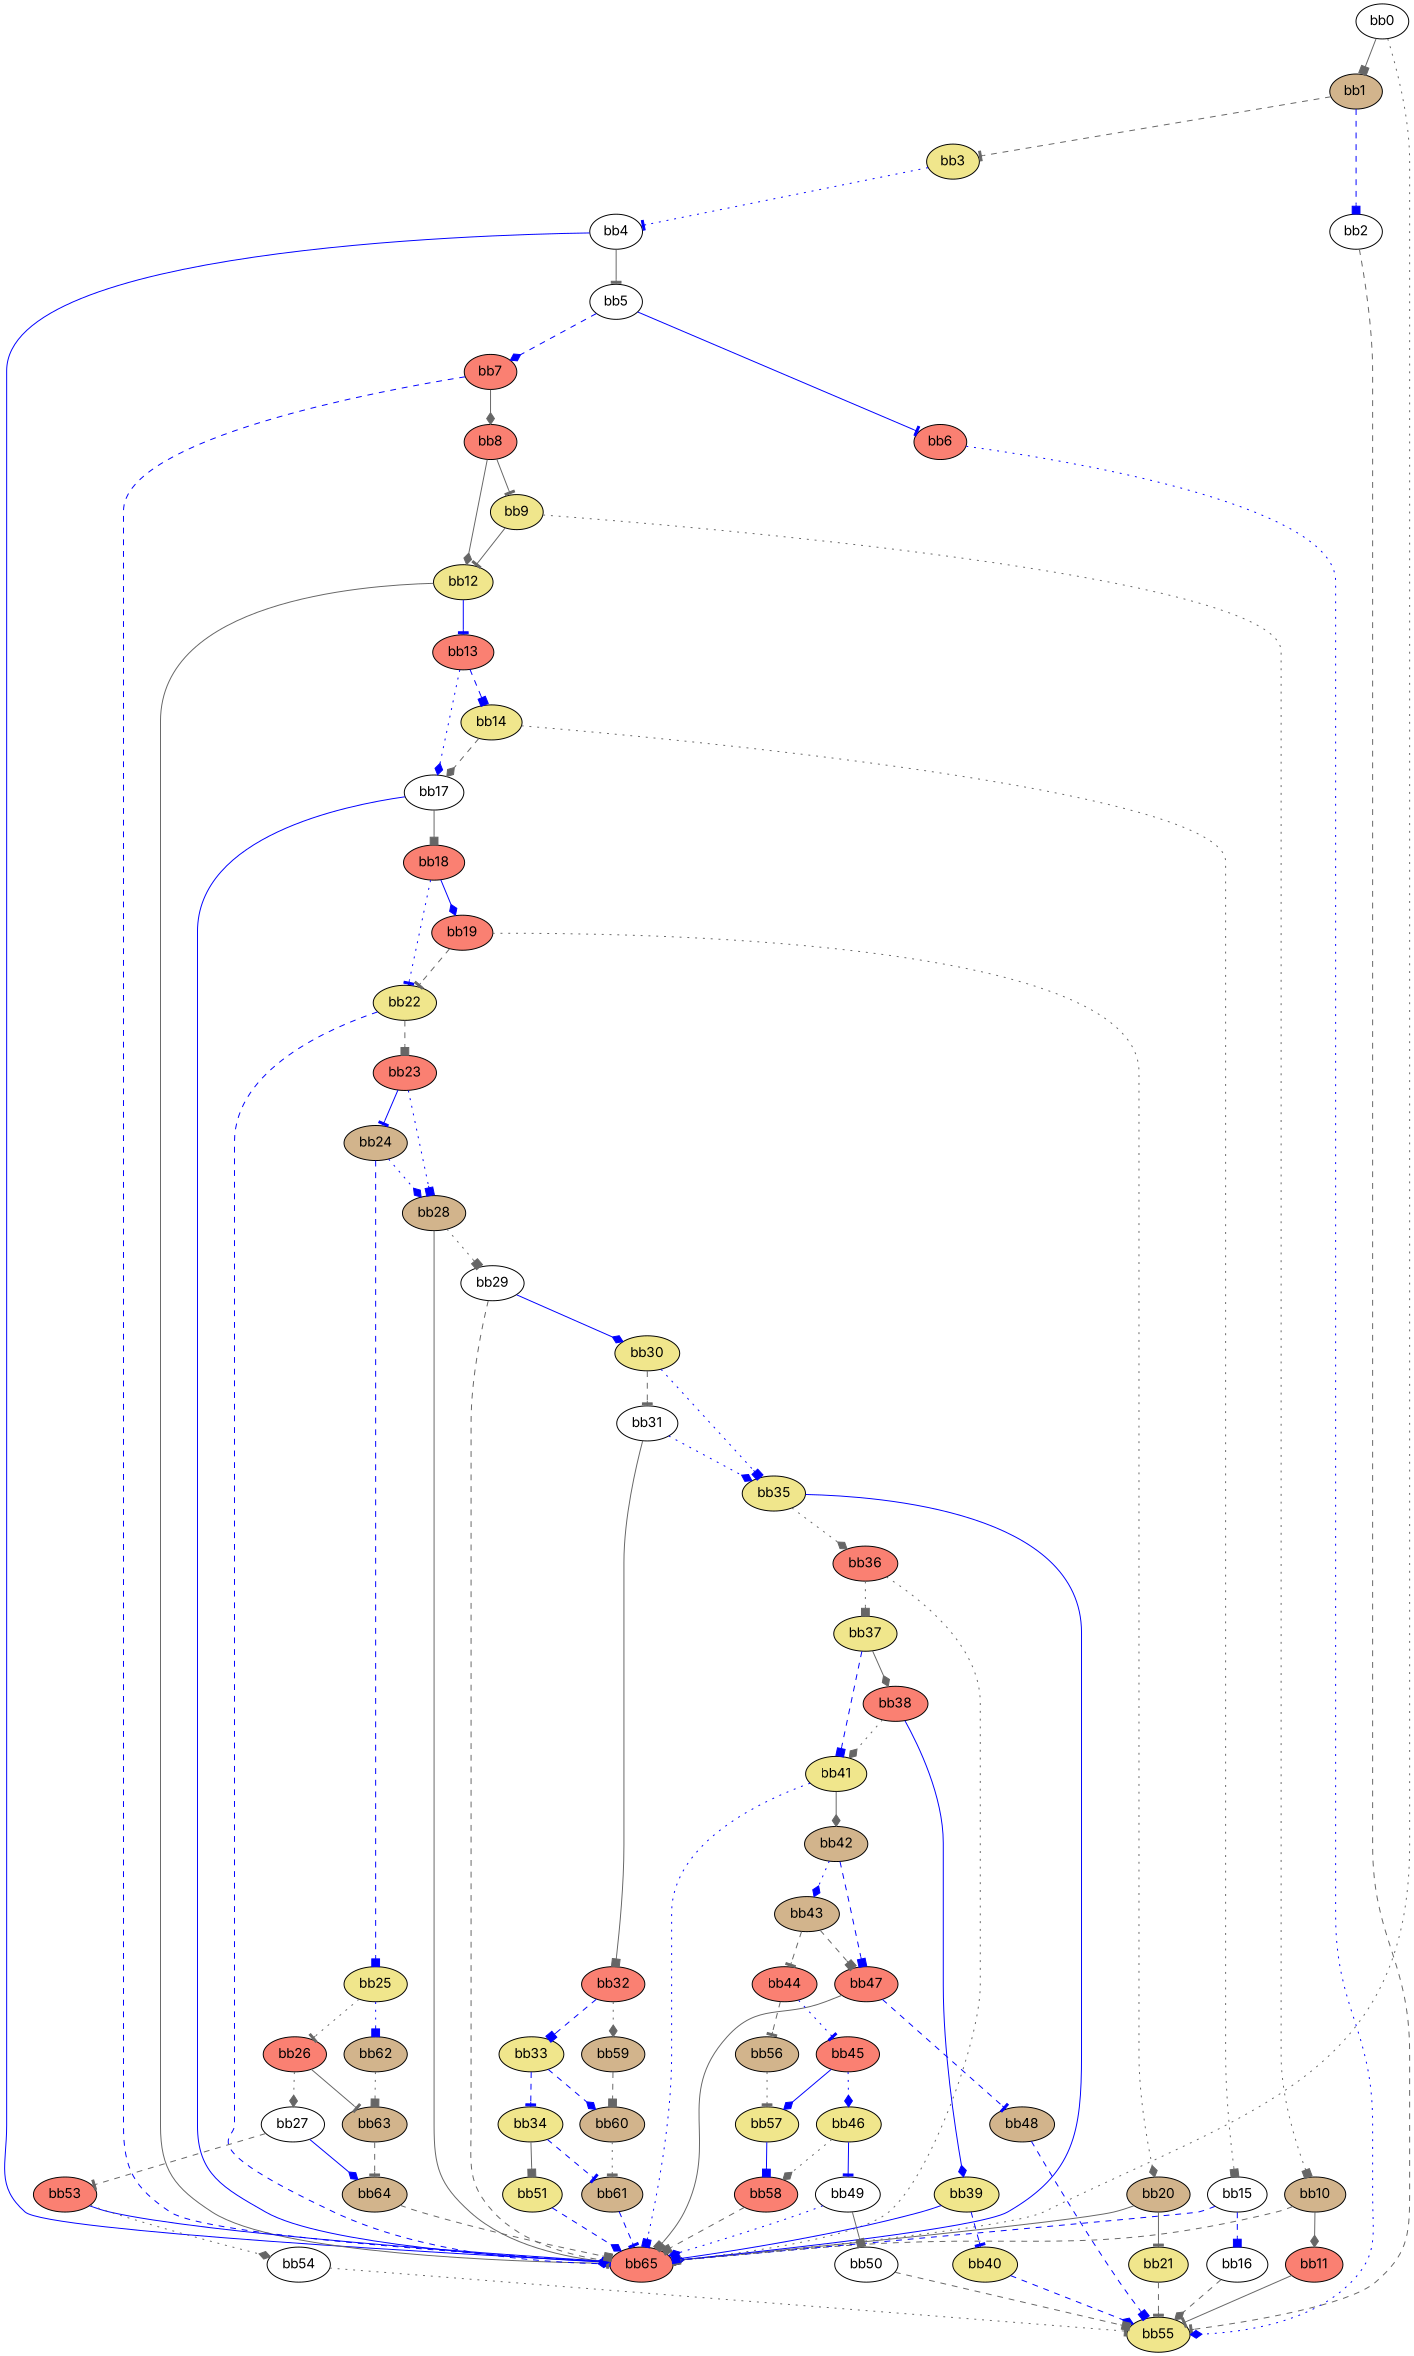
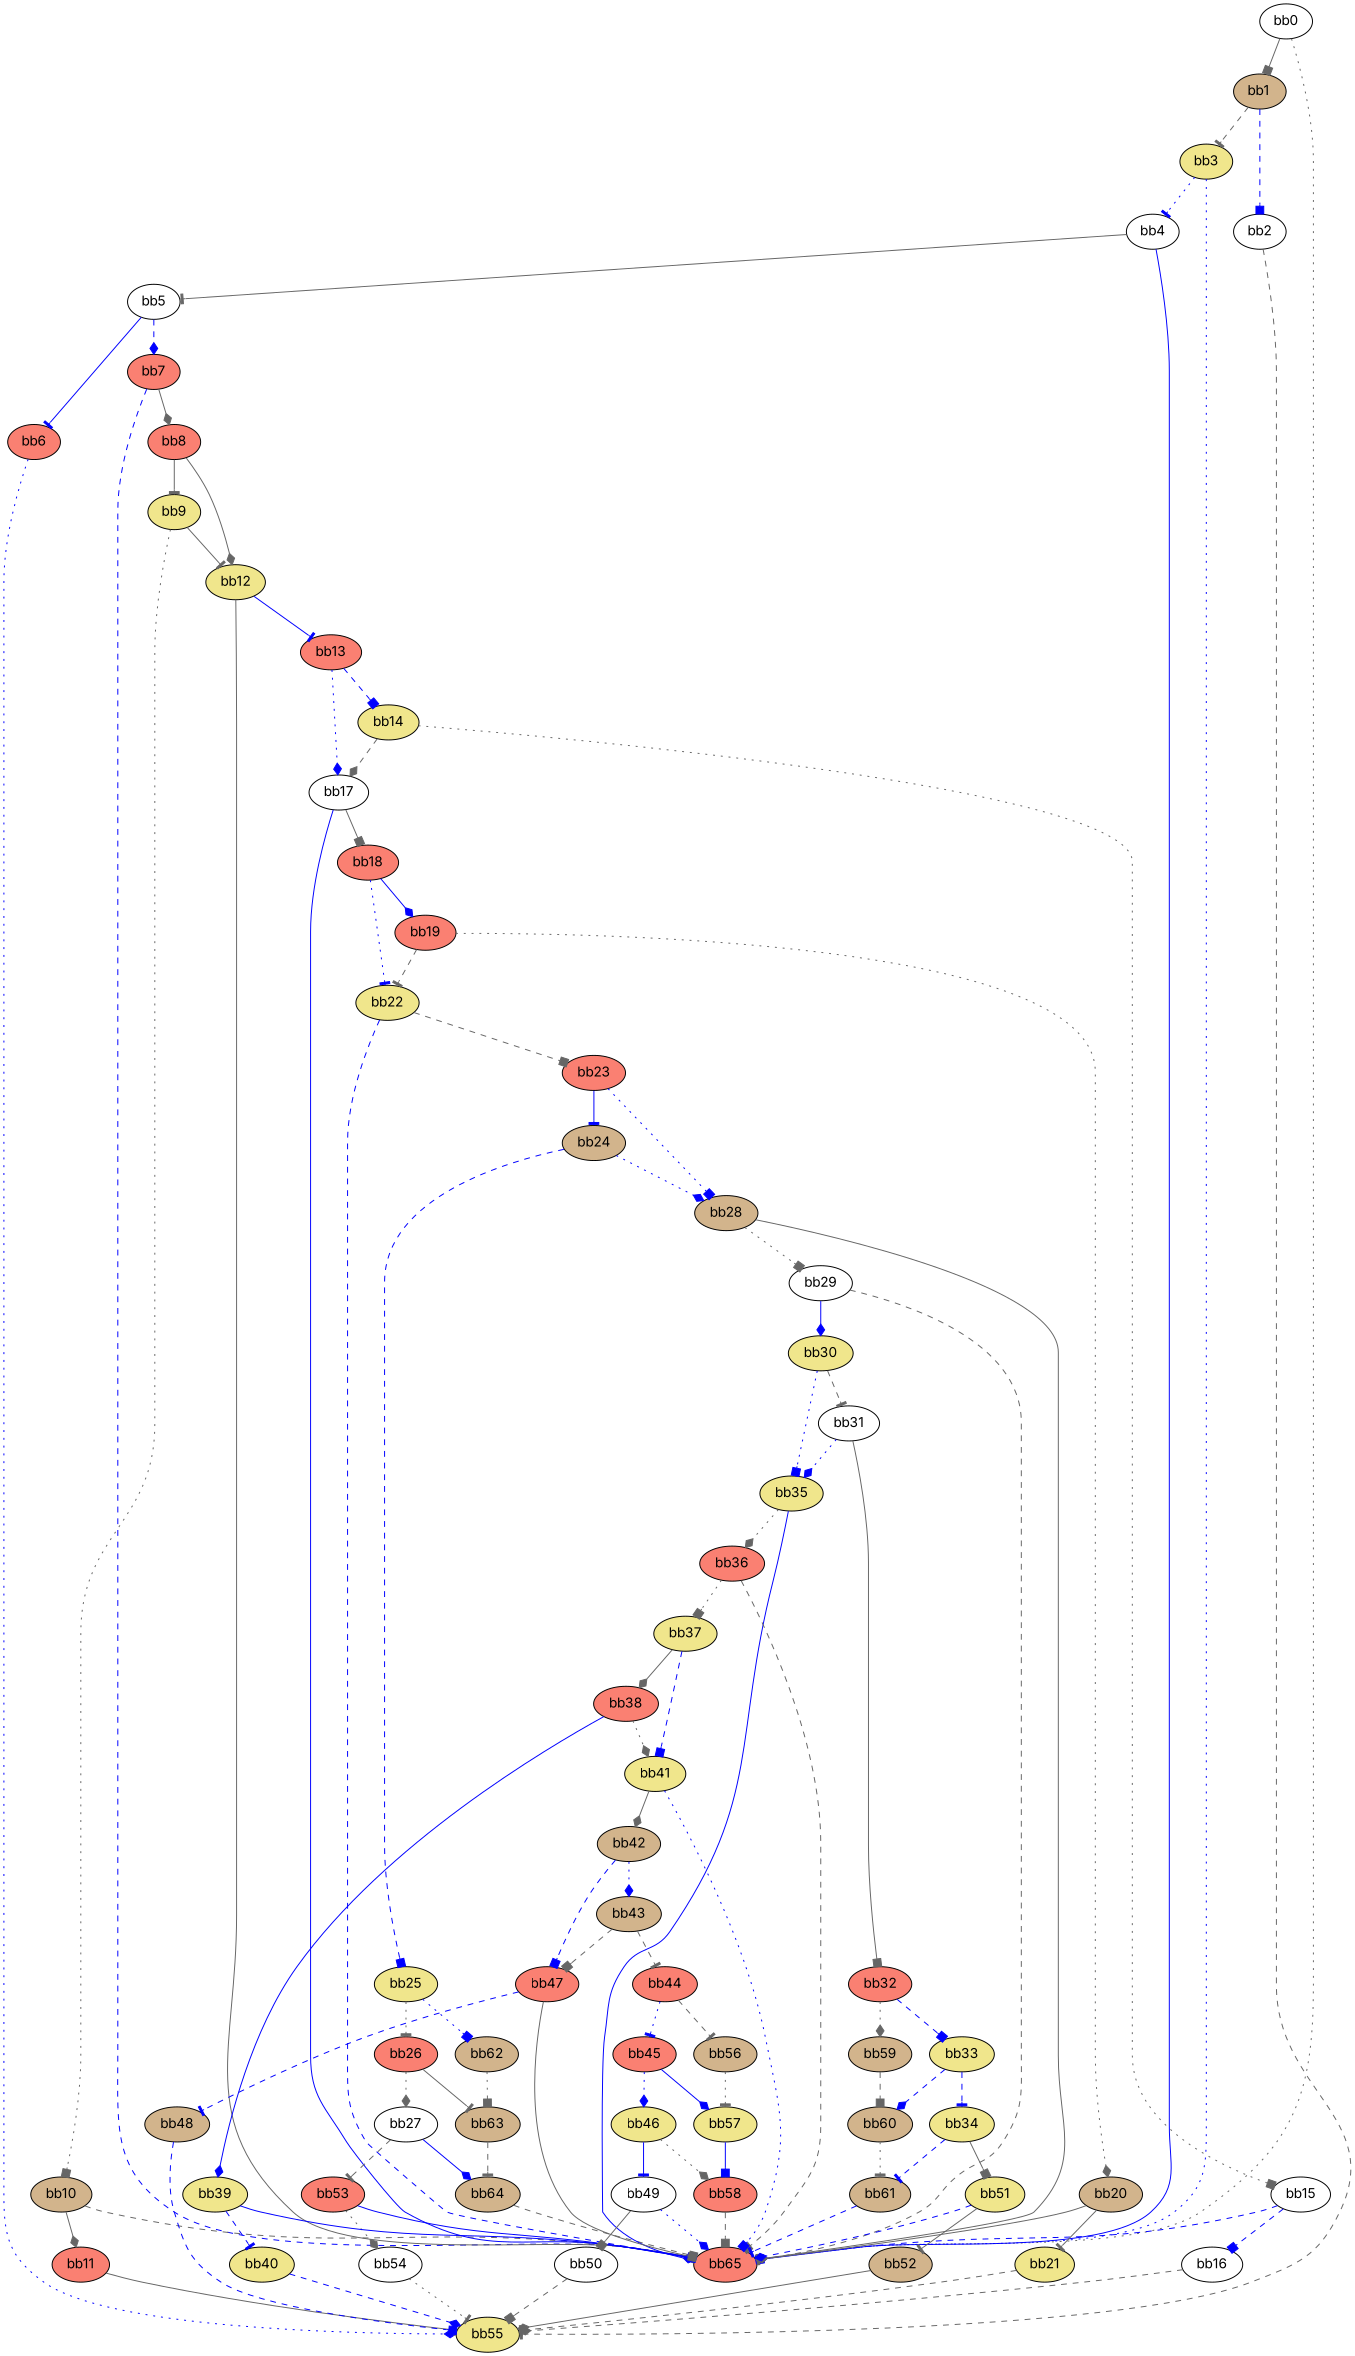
none -> (1206, 1408)
(979, 1993) -> (821, 1917)
none -> (901, 2265)
